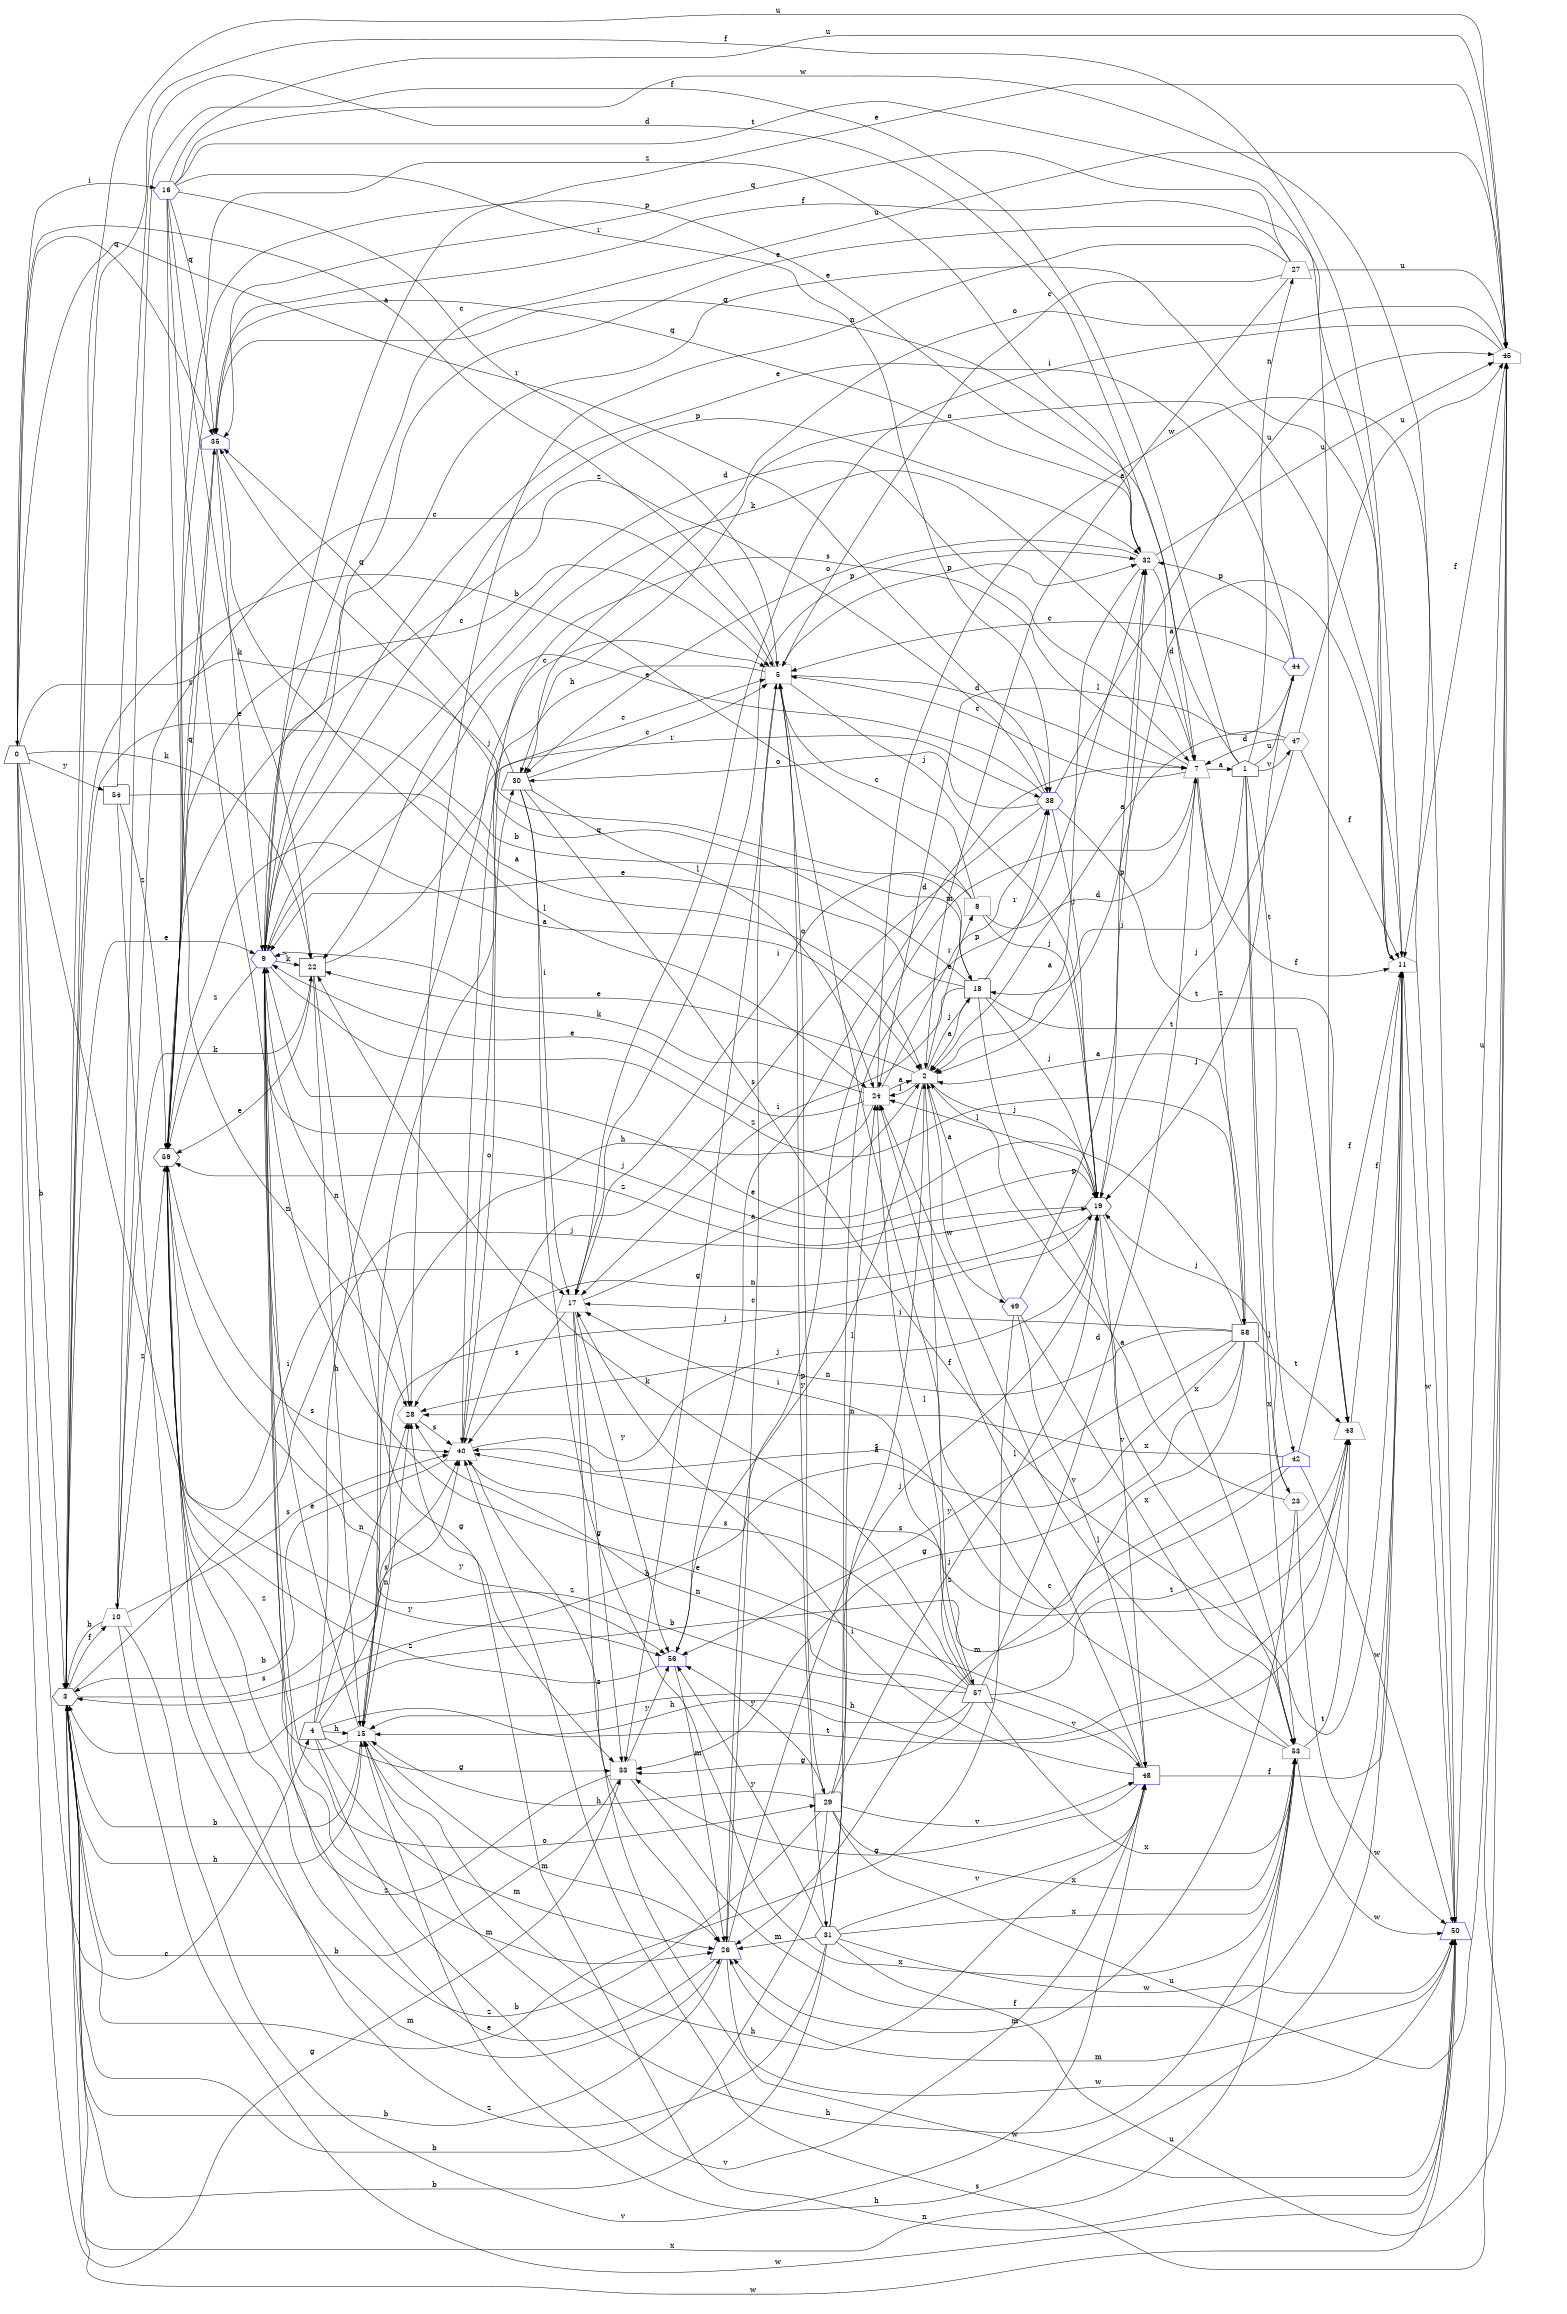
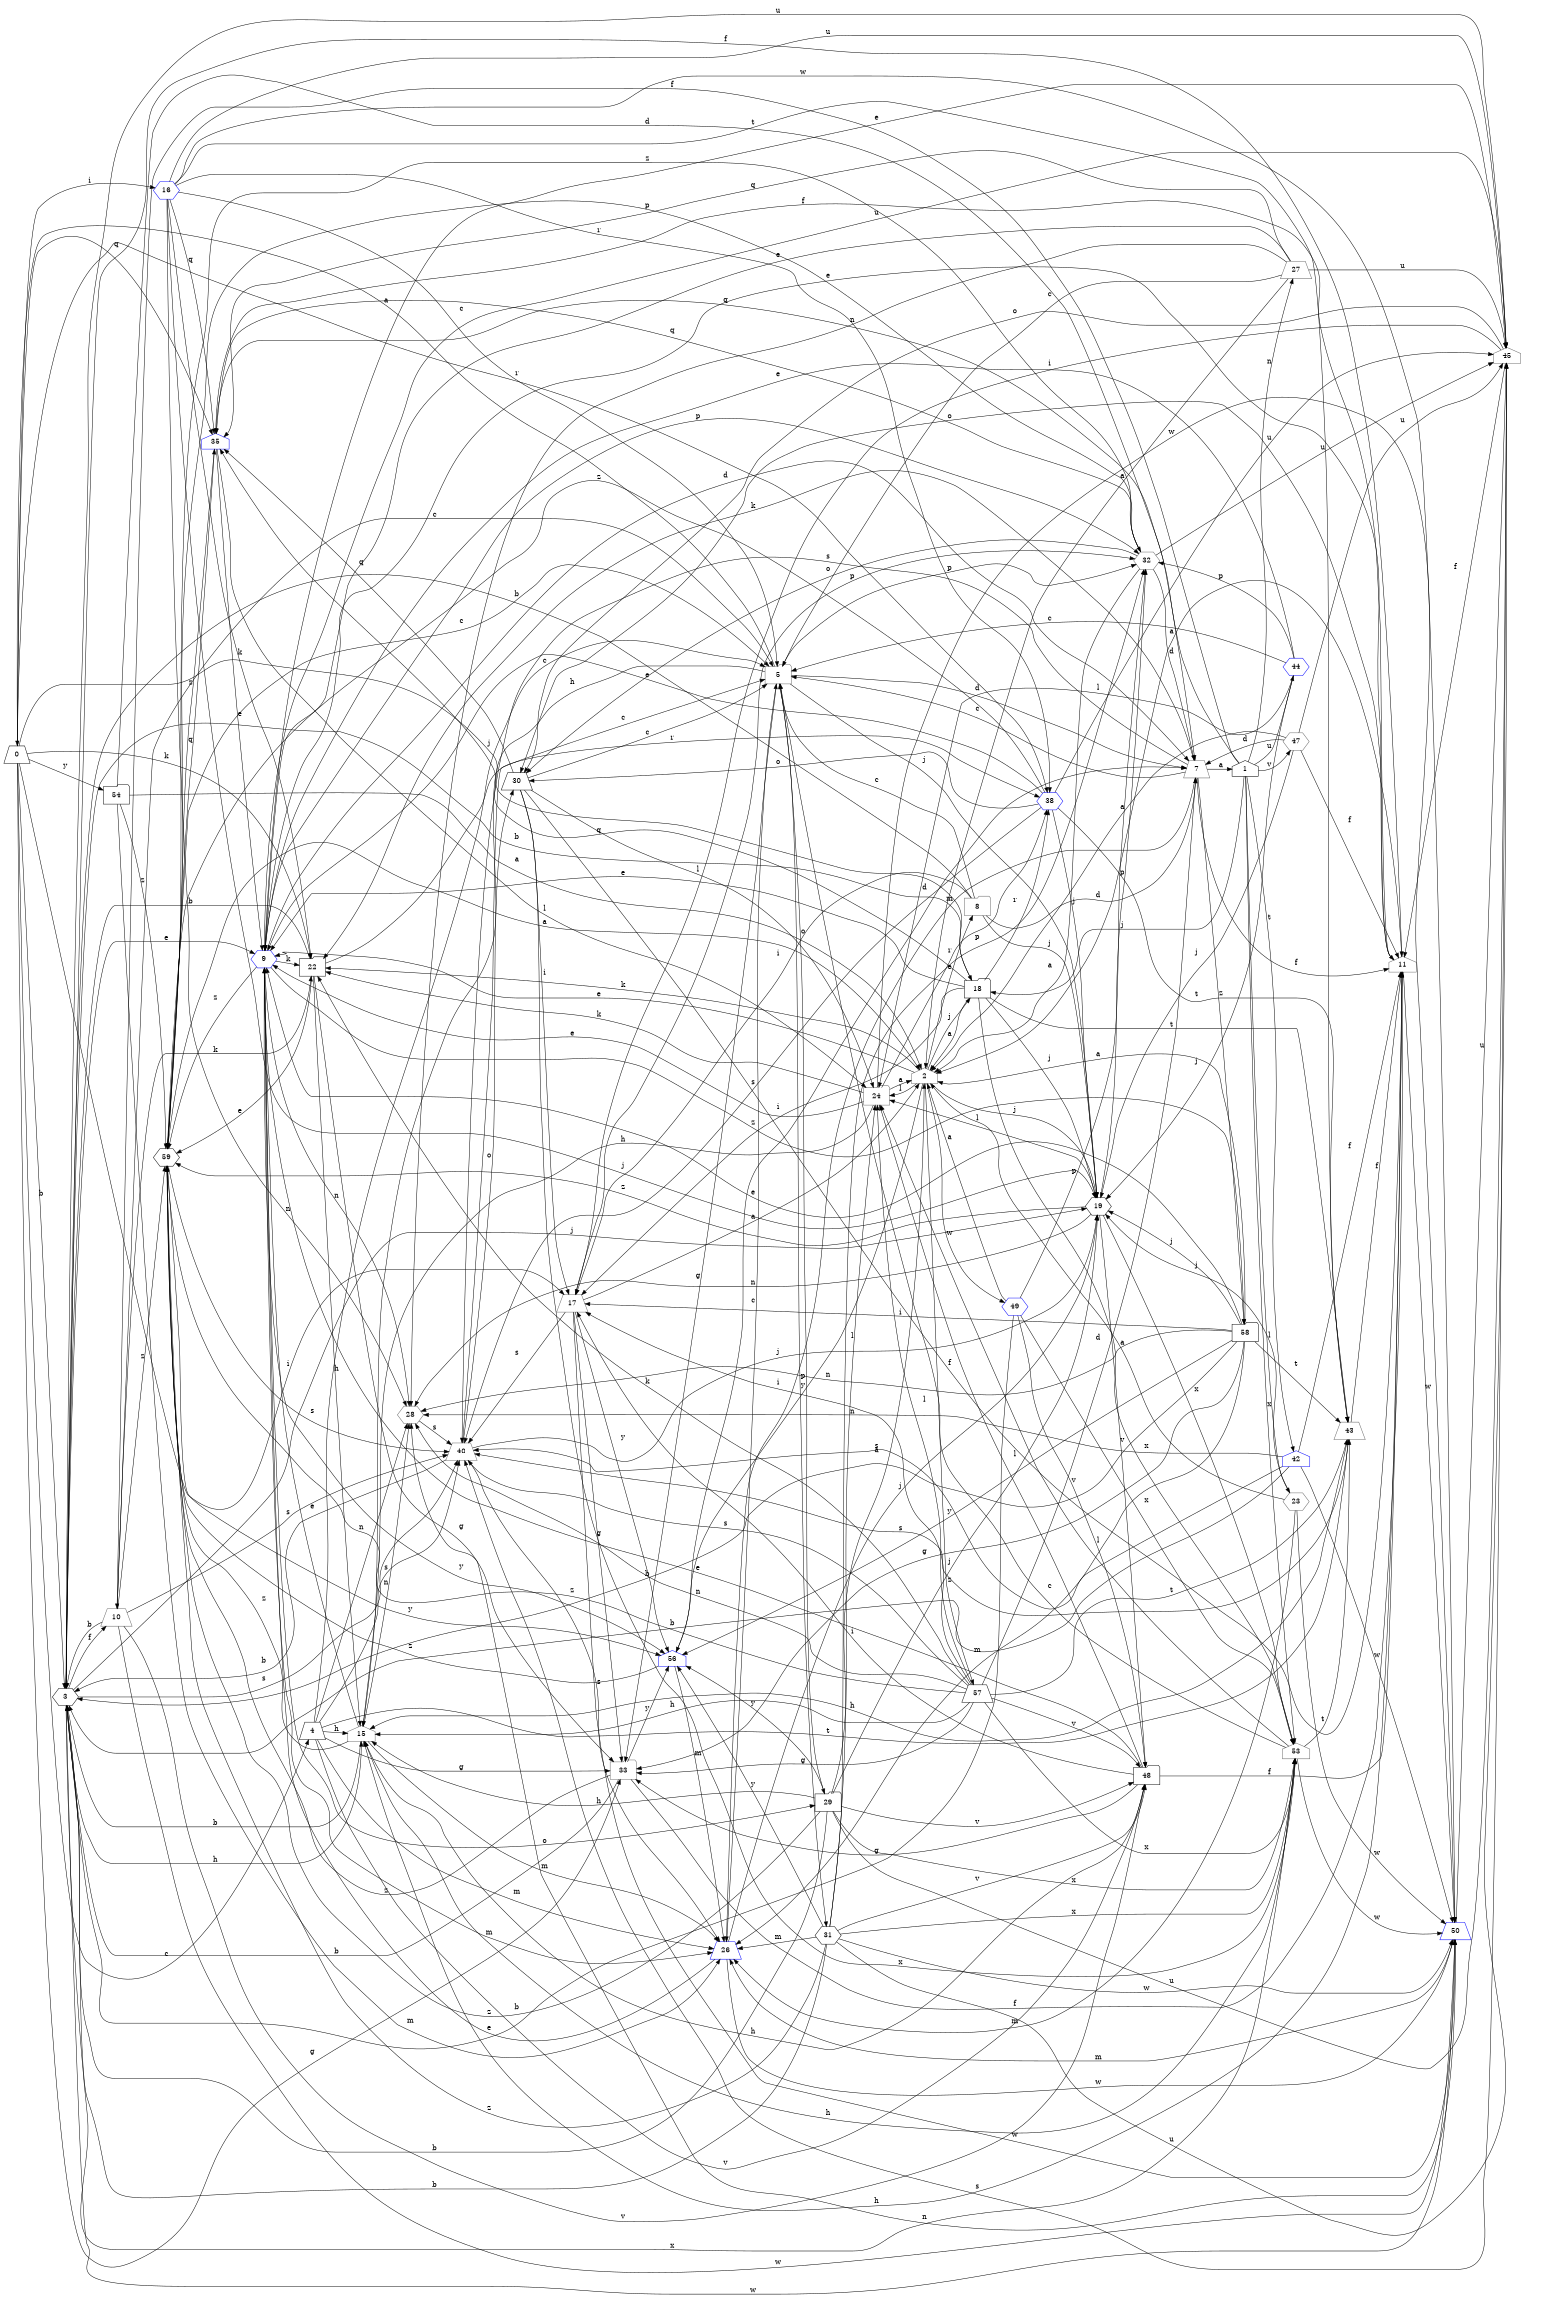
none -> (633, 991)
(554, 1338) -> (1186, 1258)
(1147, 1776) -> (1147, 1776)
(240, 2115) -> (84, 1106)
